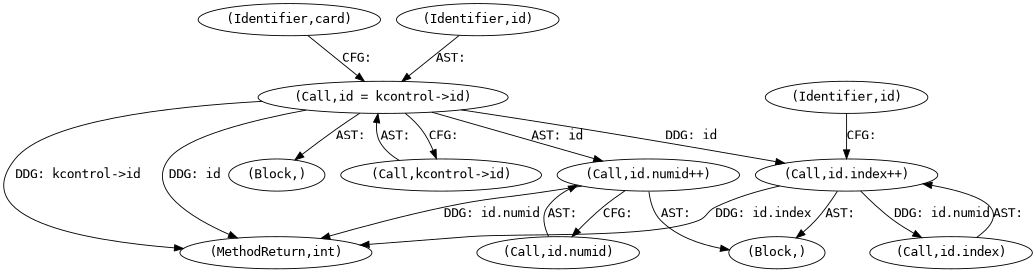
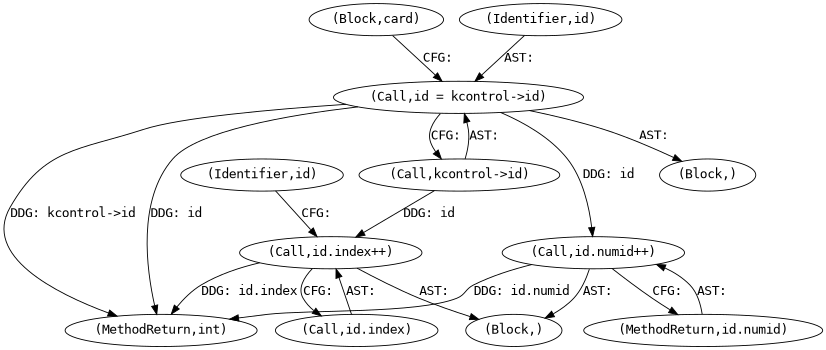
(289, 20) -> (376, 20)
(619, 135) -> (399, 212)
(557, 136) -> (609, 175)
(942, 214) -> (322, 292)
(558, 253) -> (703, 330)
